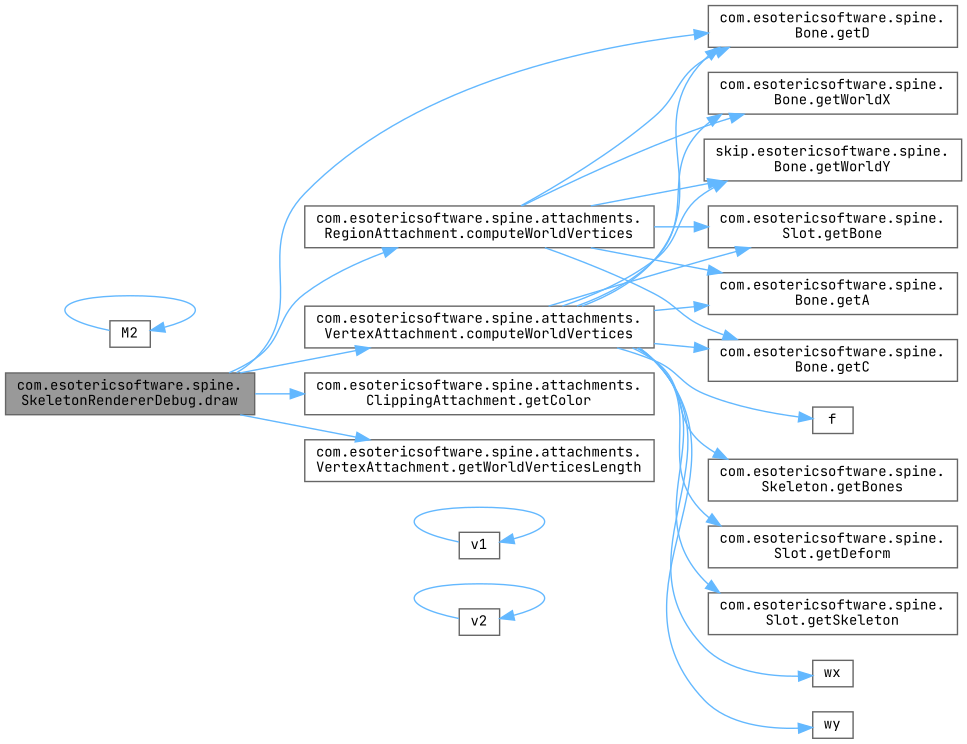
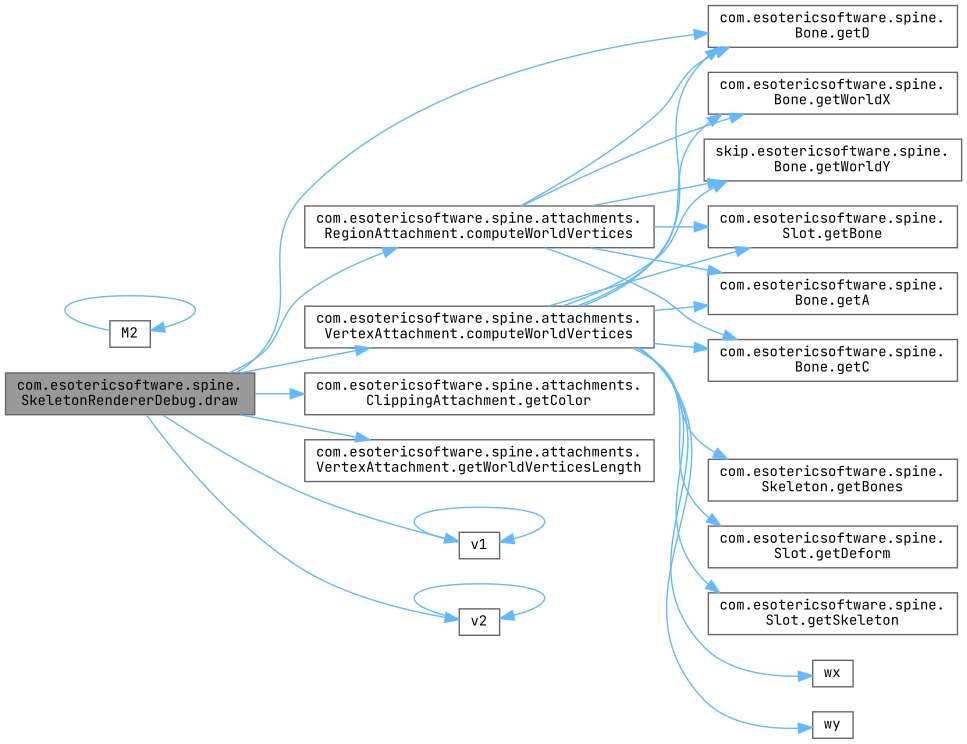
(833, 420) -> none
none -> (298, 491)
none -> (274, 549)
